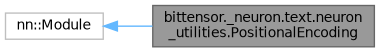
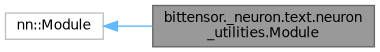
(264, 26) -> (264, 26)
